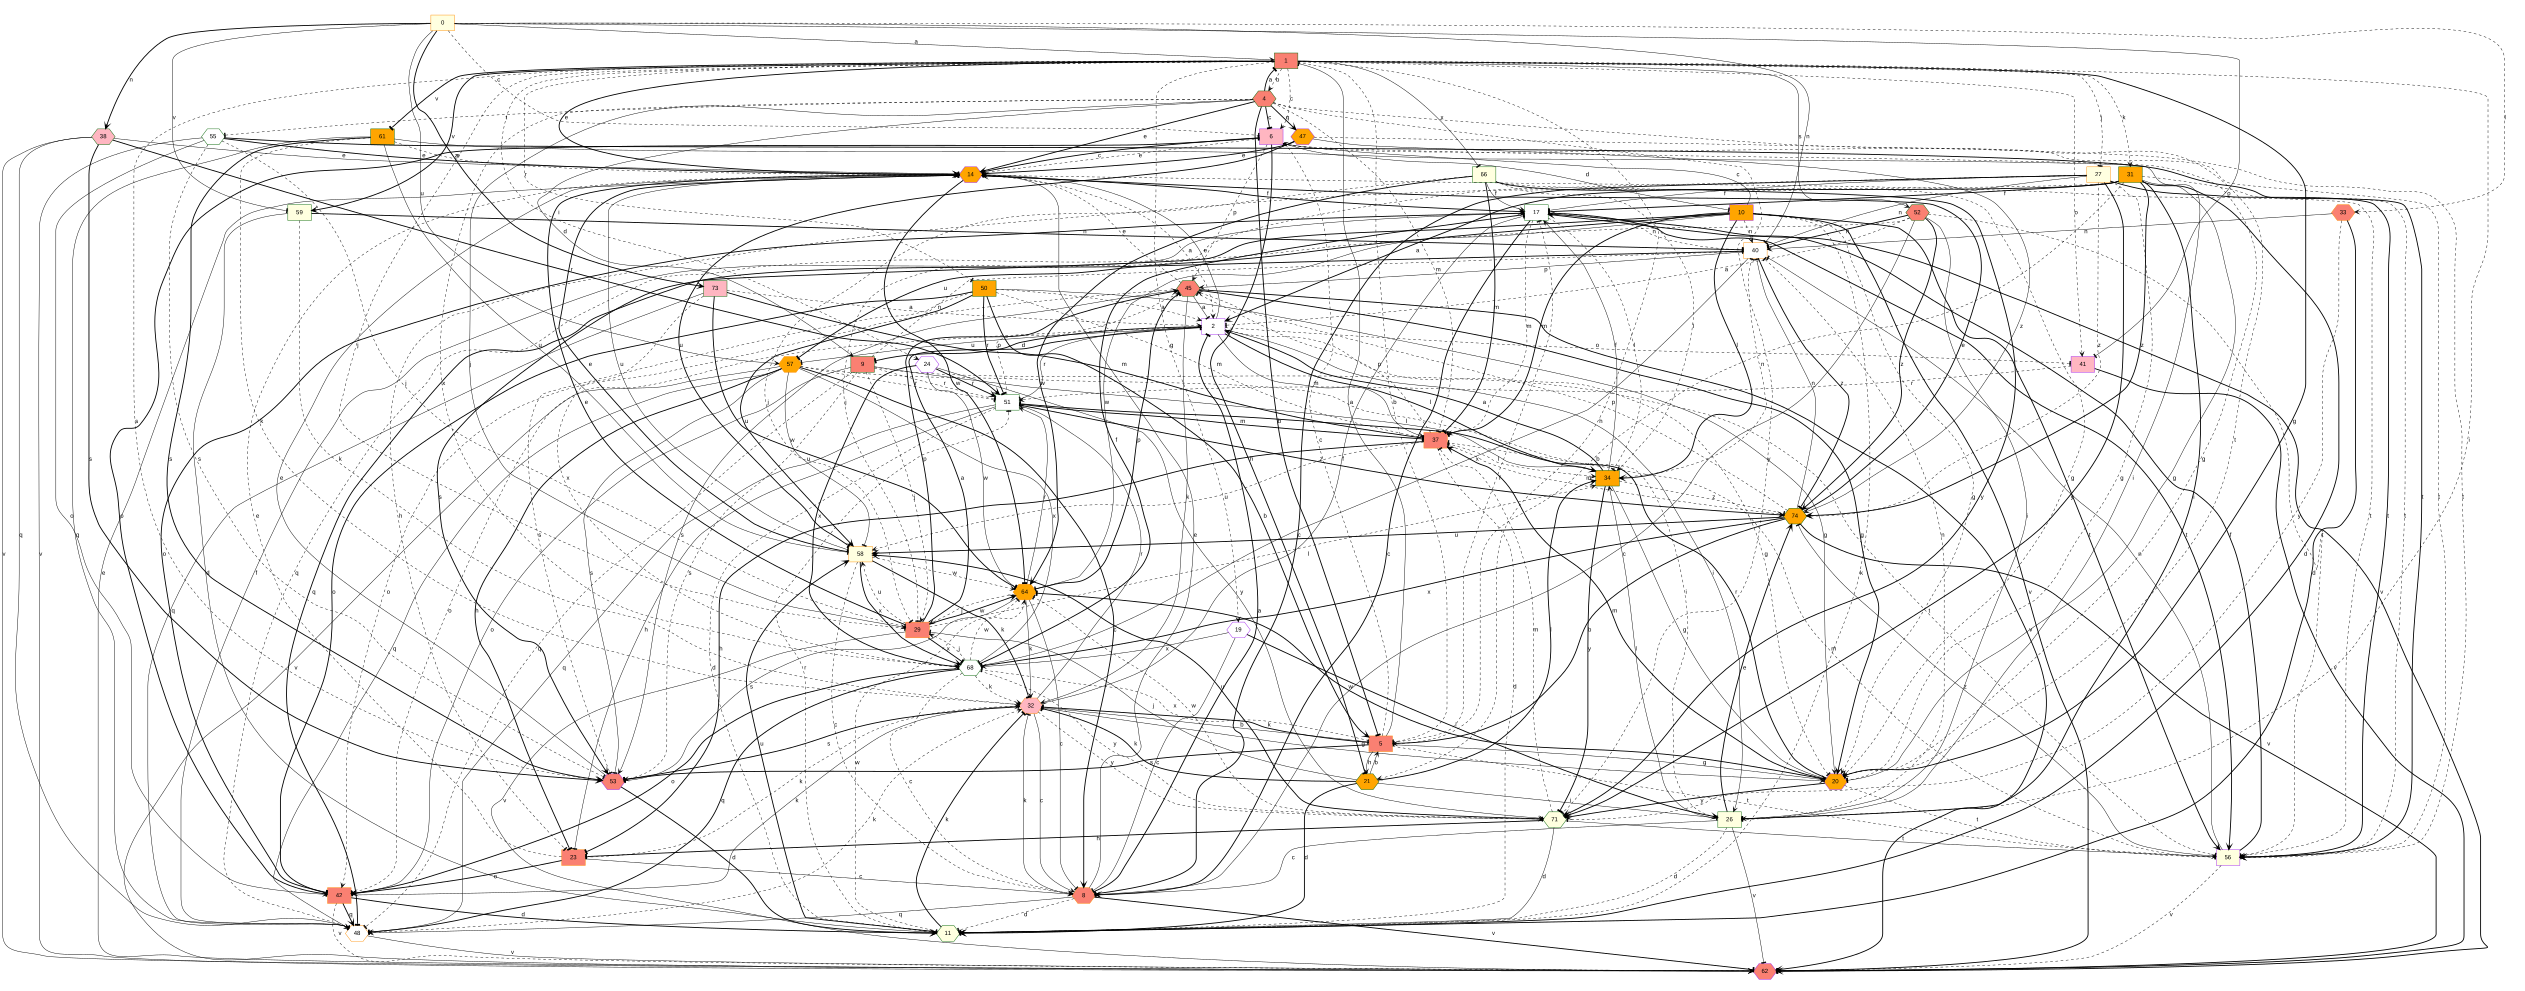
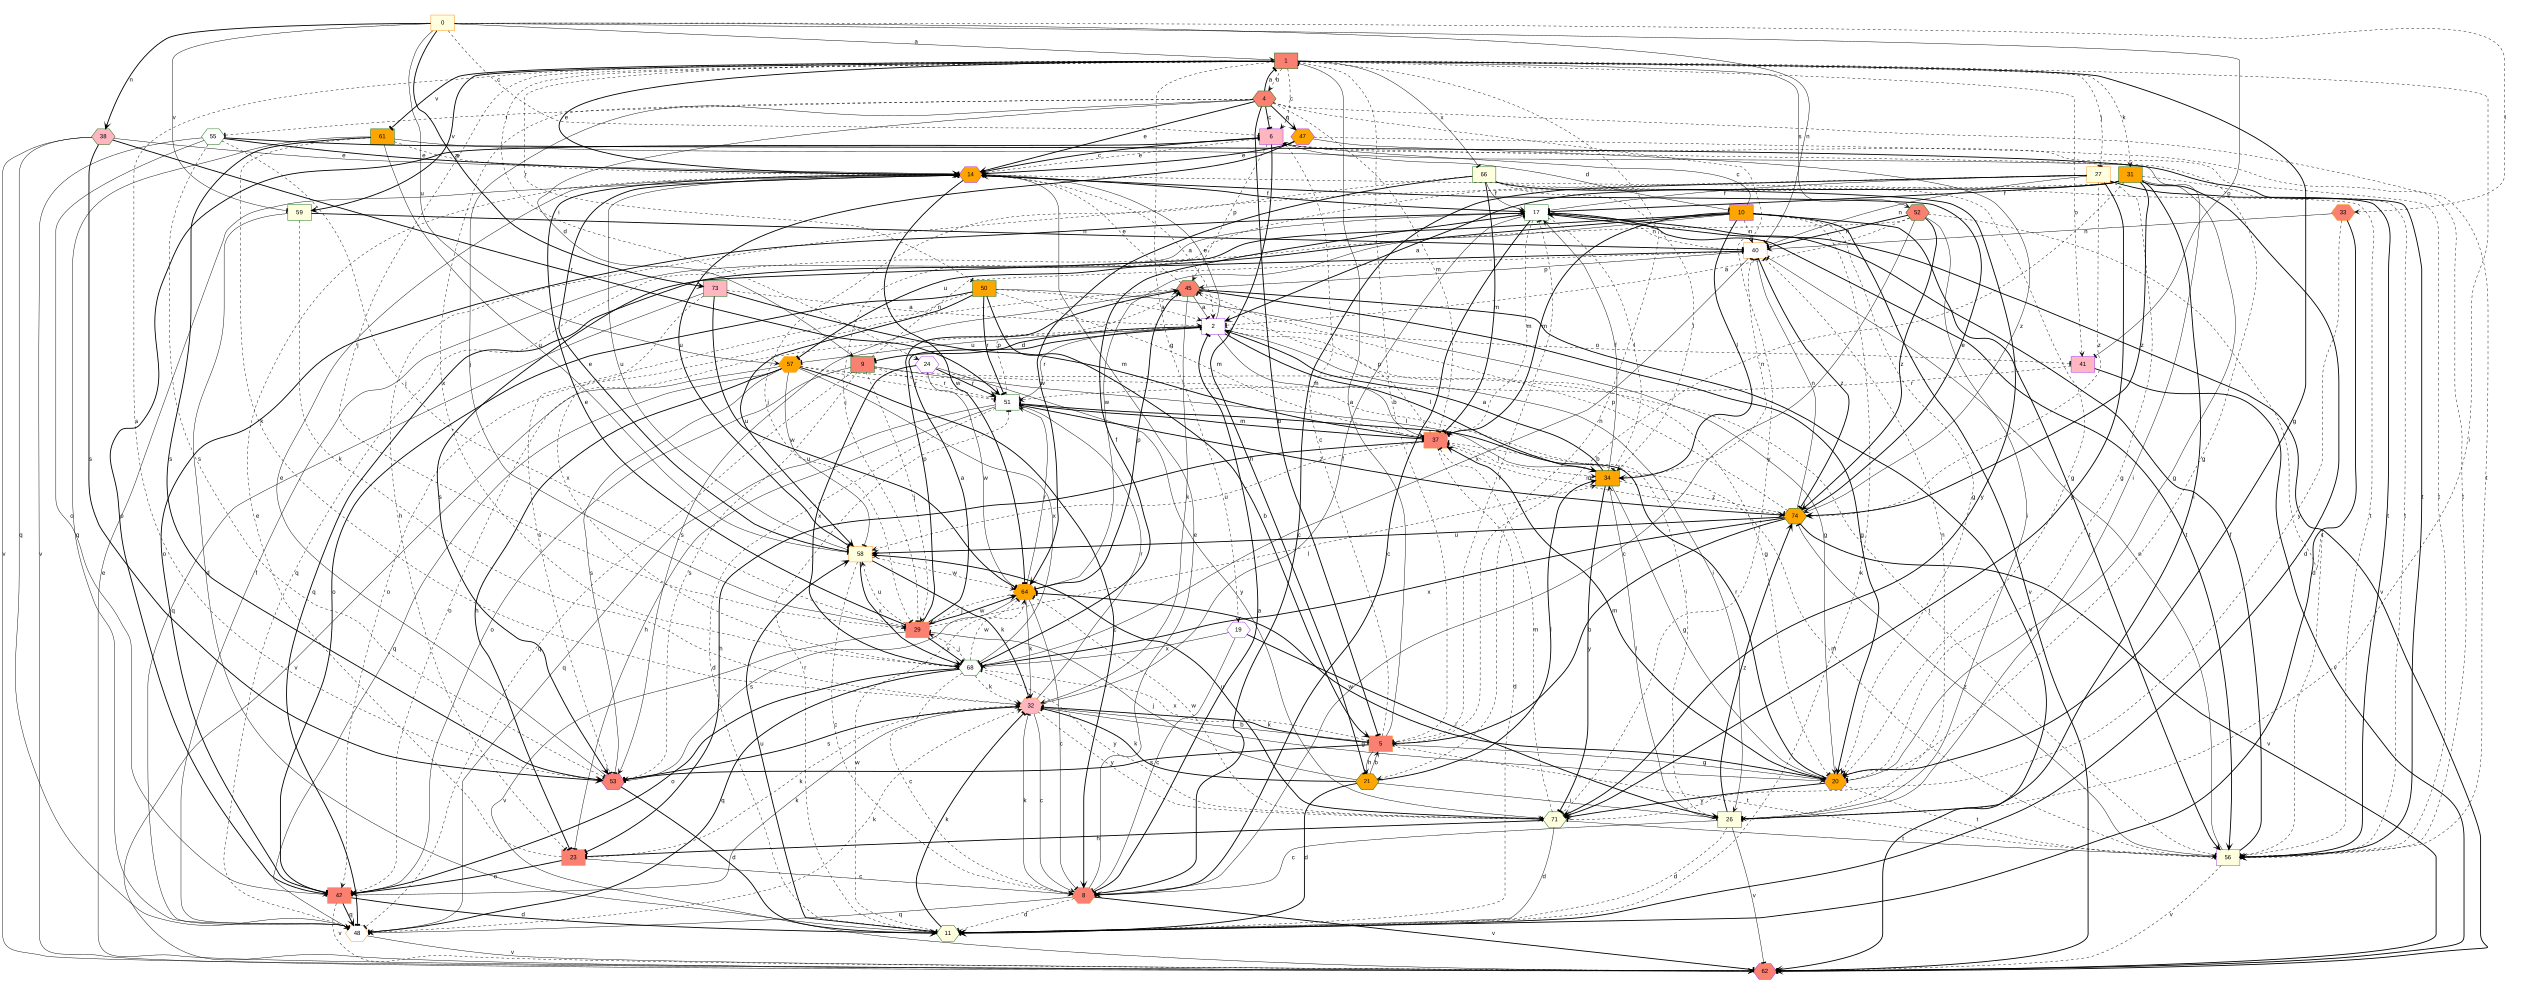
(2159, 153) -> (2342, 174)
(1745, 668) -> (1745, 668)
